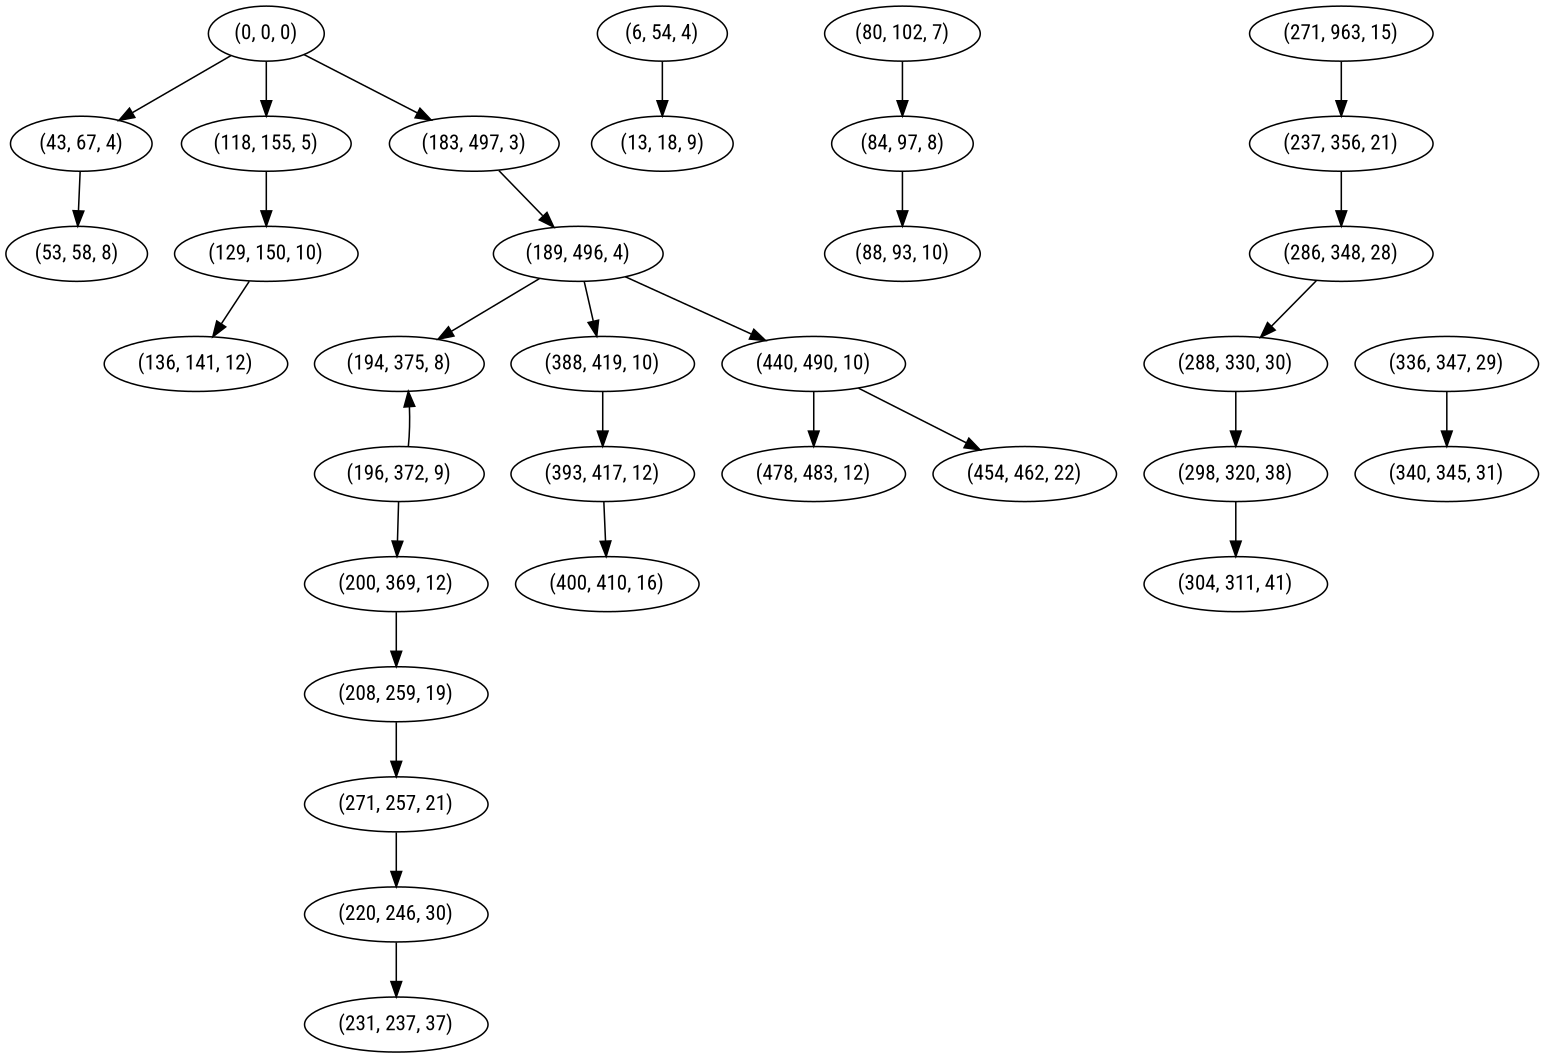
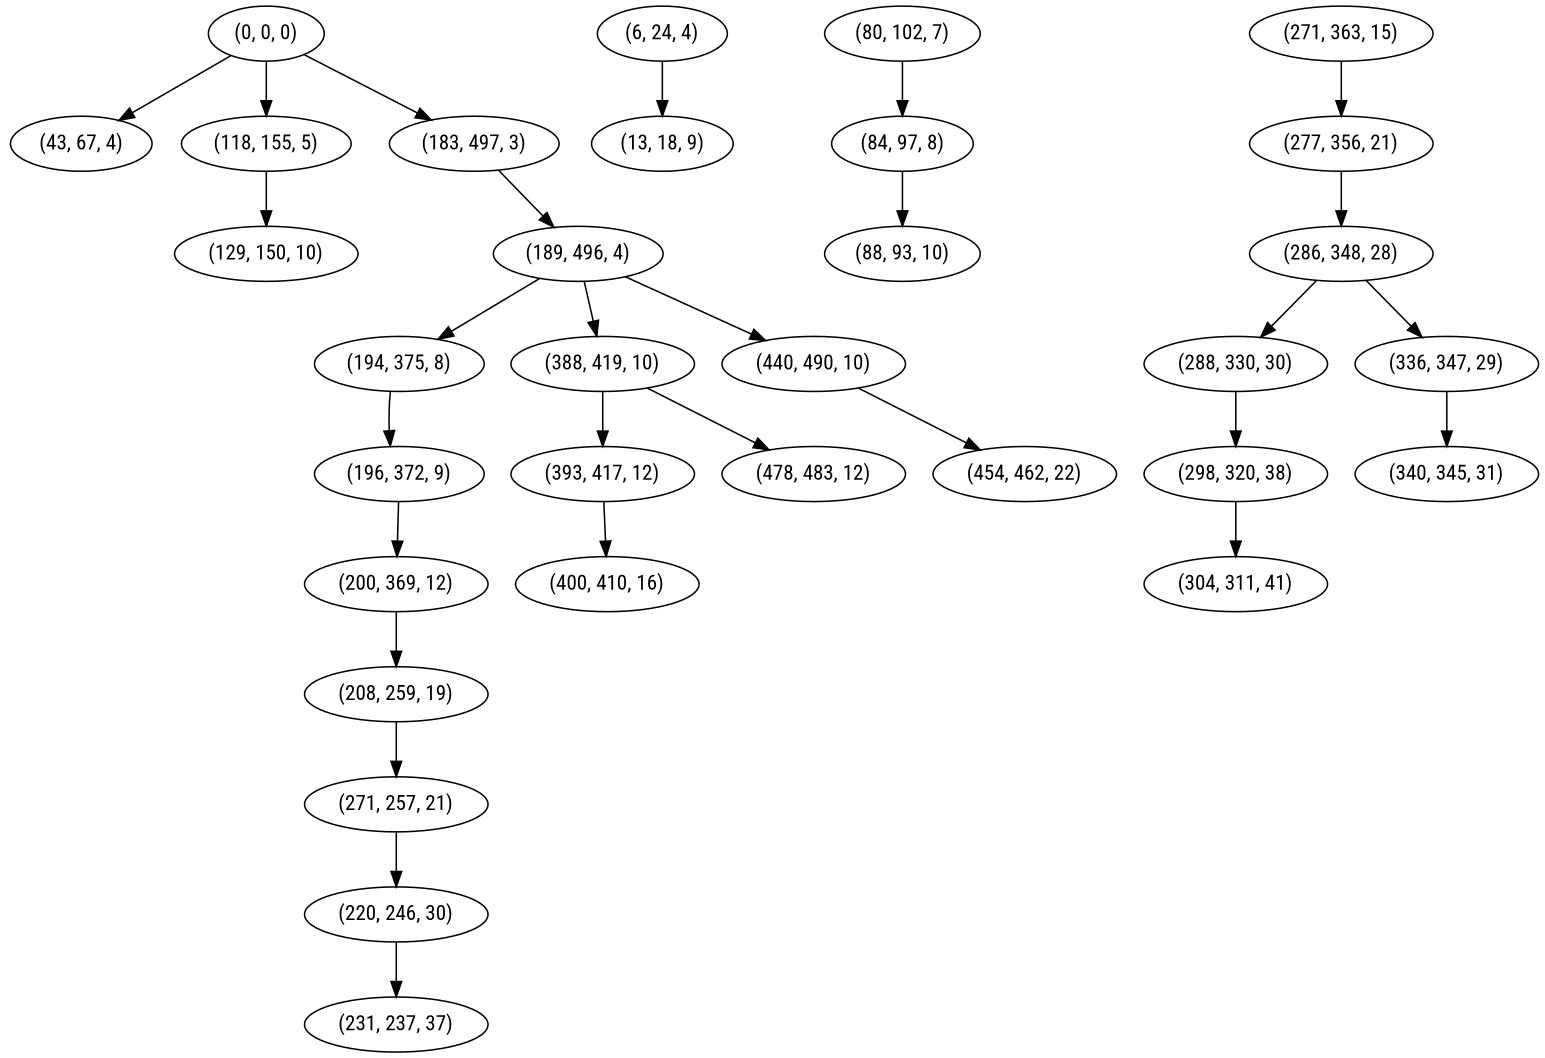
(662, 34) -> (662, 34)
(1341, 34) -> (1341, 34)
(1341, 144) -> (1341, 144)
(77, 254) -> none
none -> (1389, 304)
(196, 364) -> none
(814, 411) -> (701, 415)
(410, 426) -> (389, 411)
